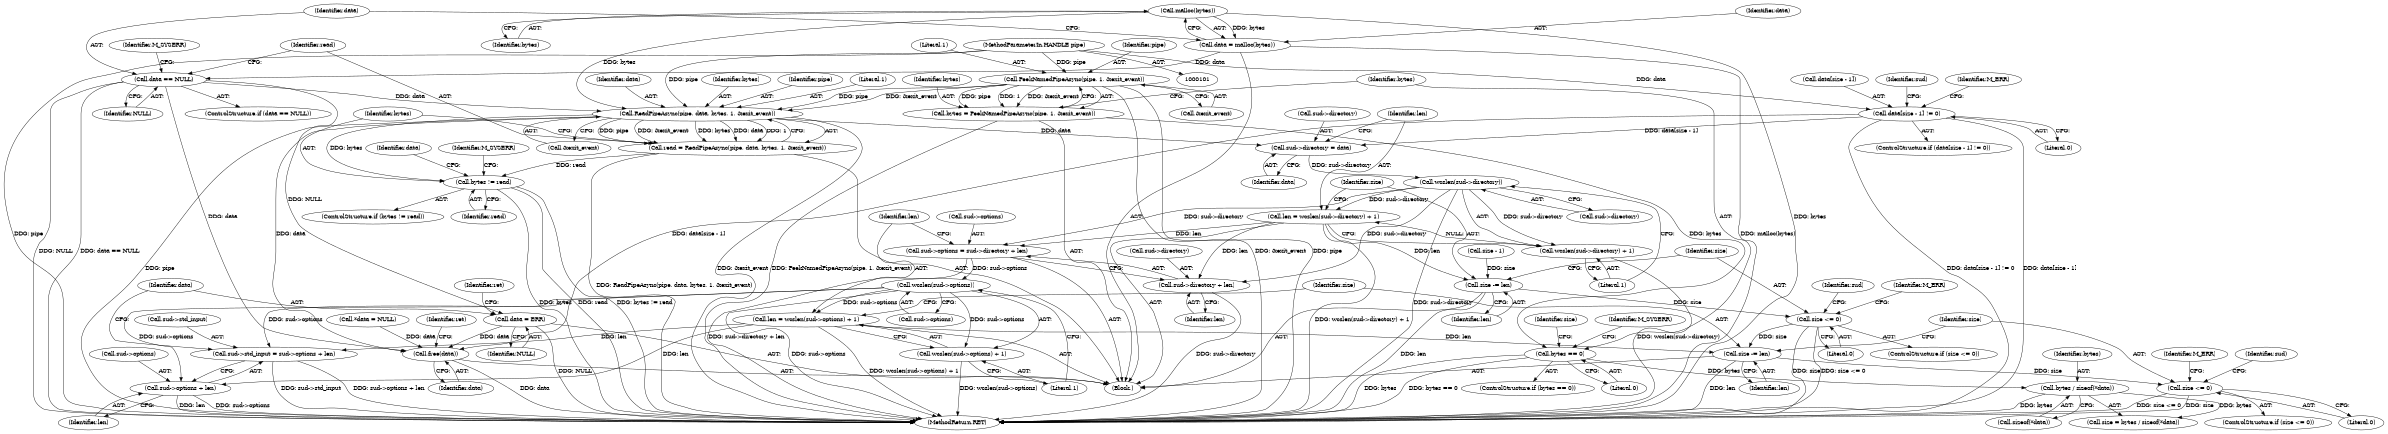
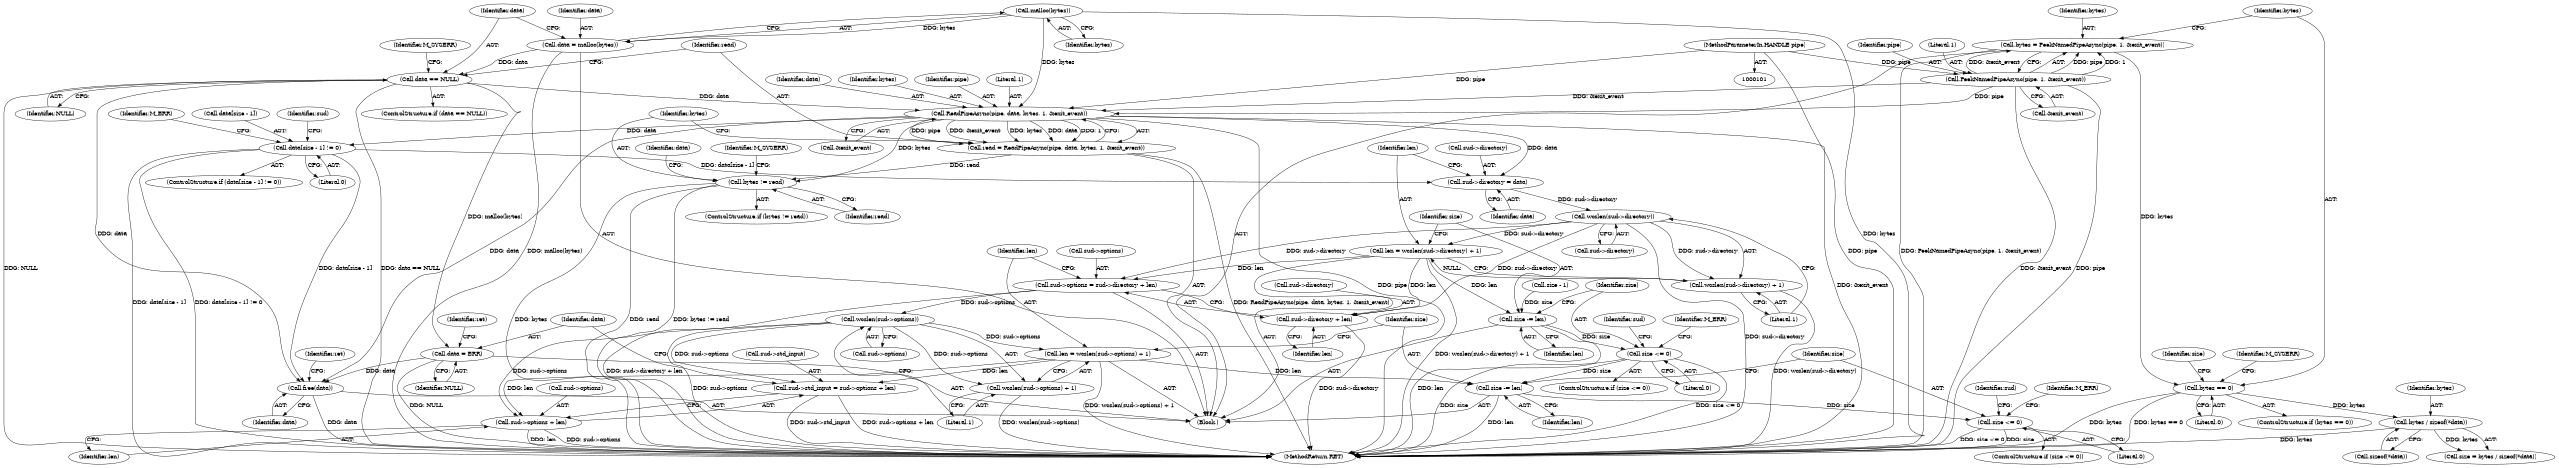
(1475, 75) -> (634, 128)
(305, 200) -> (495, 217)
(368, 320) -> none
